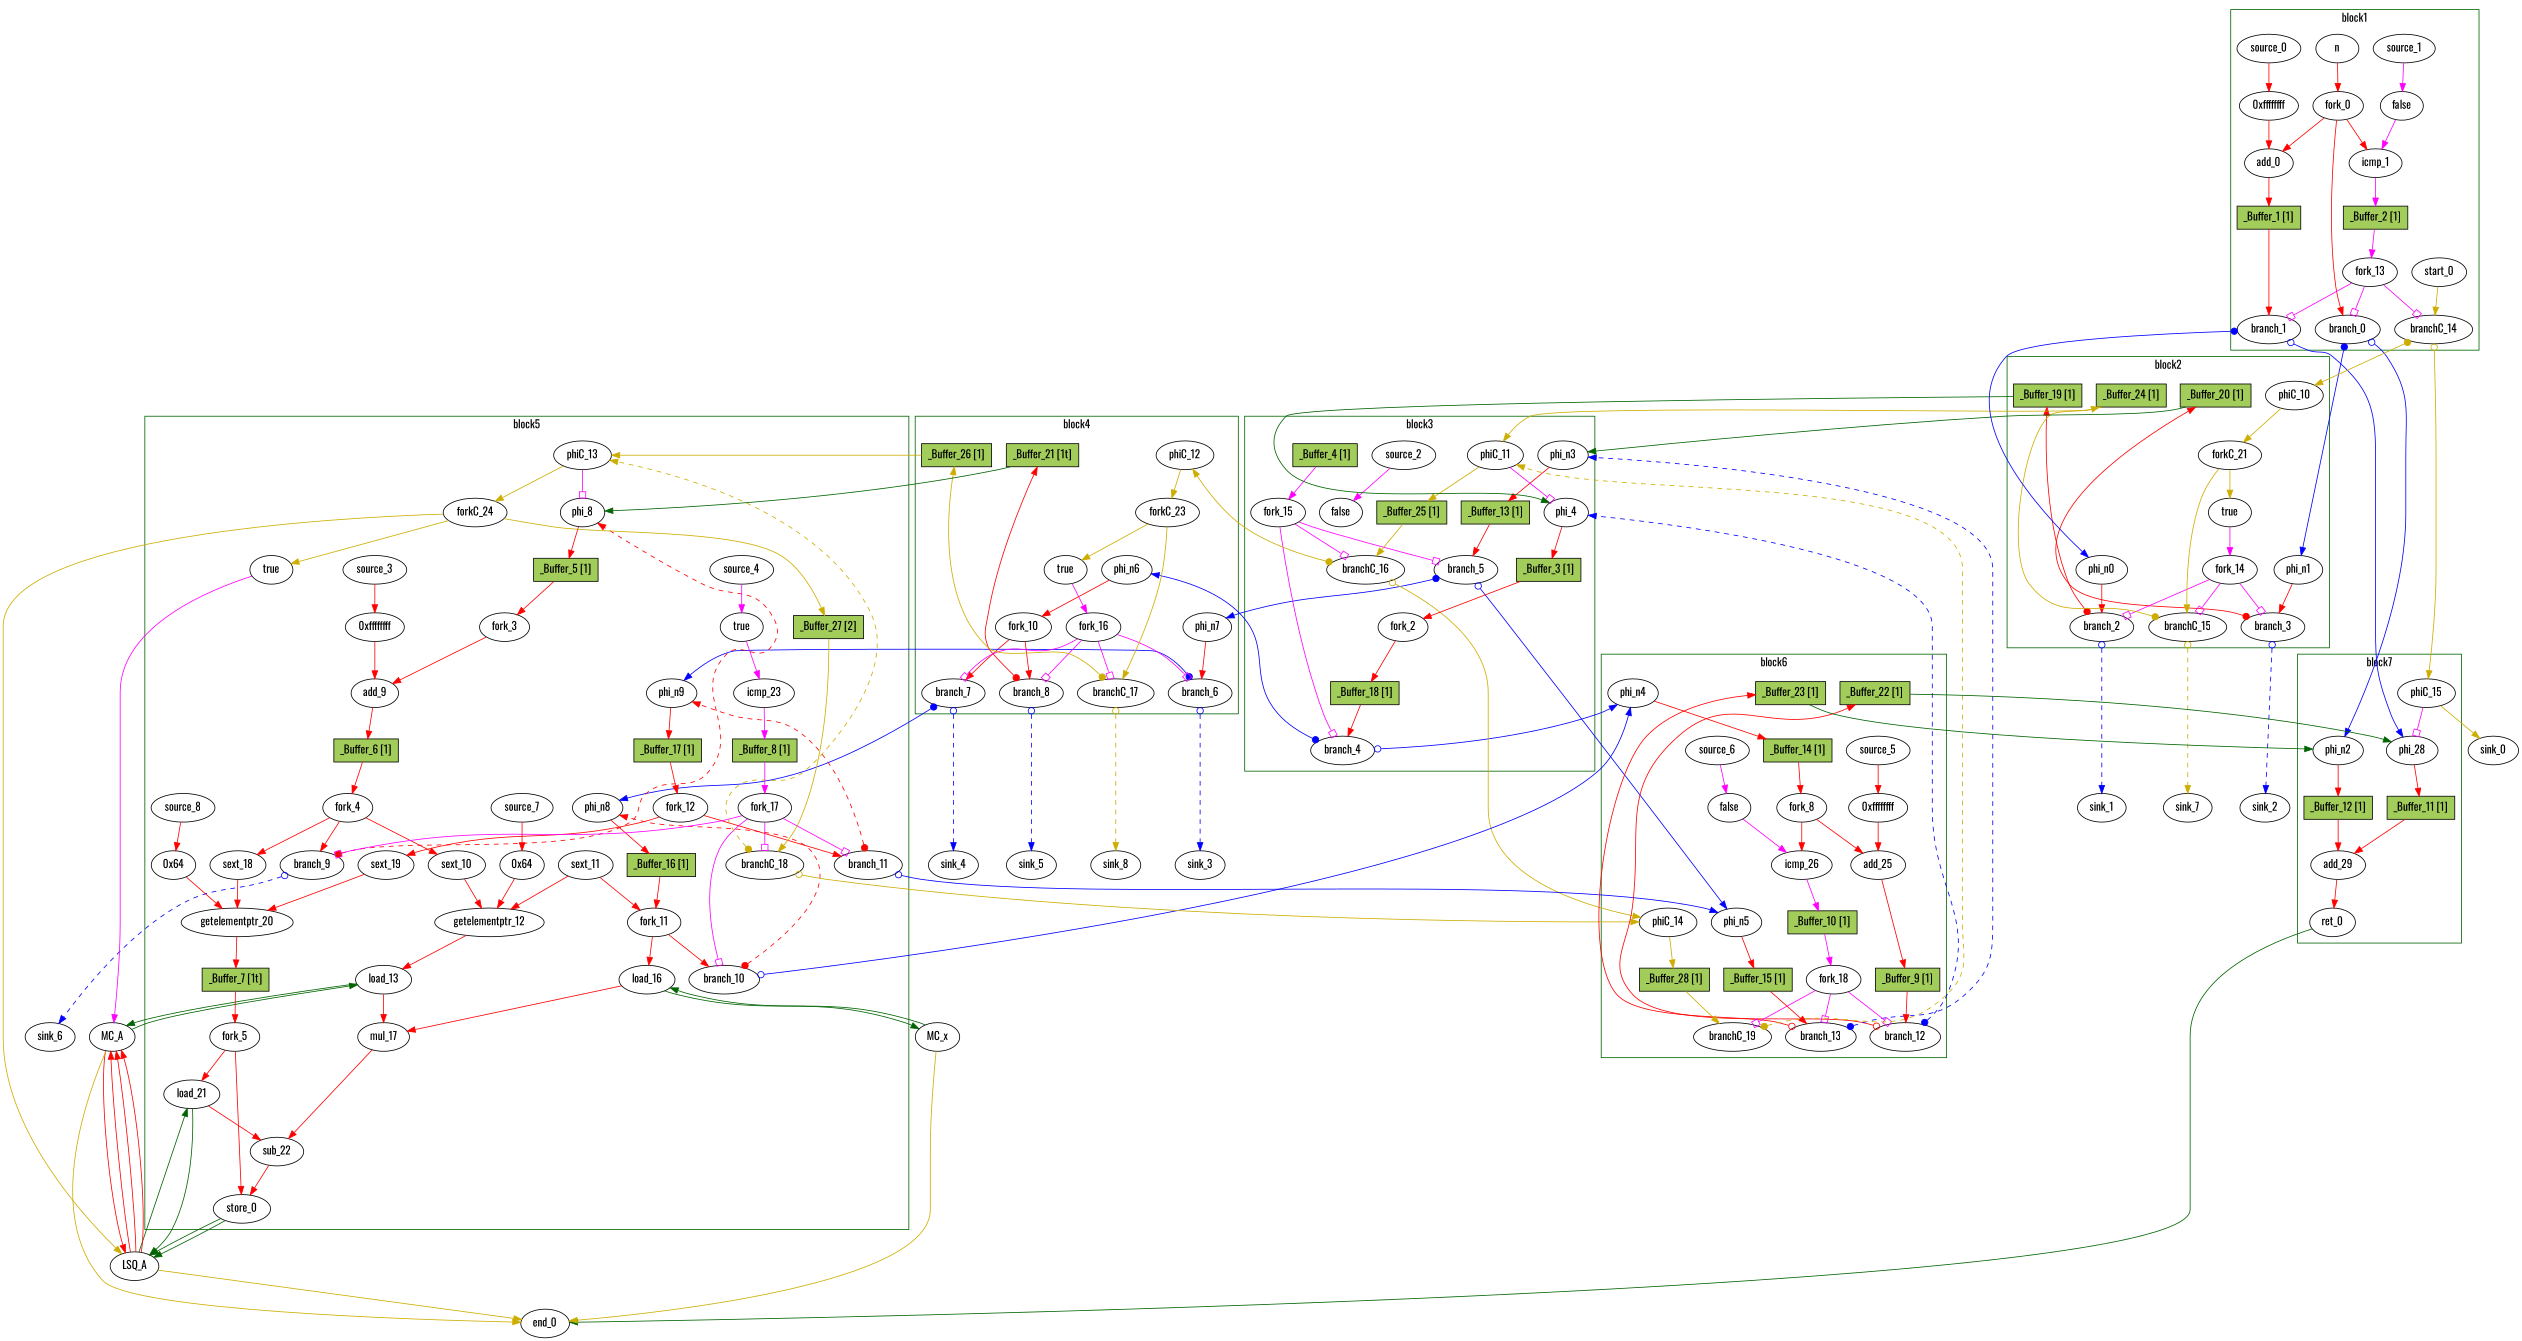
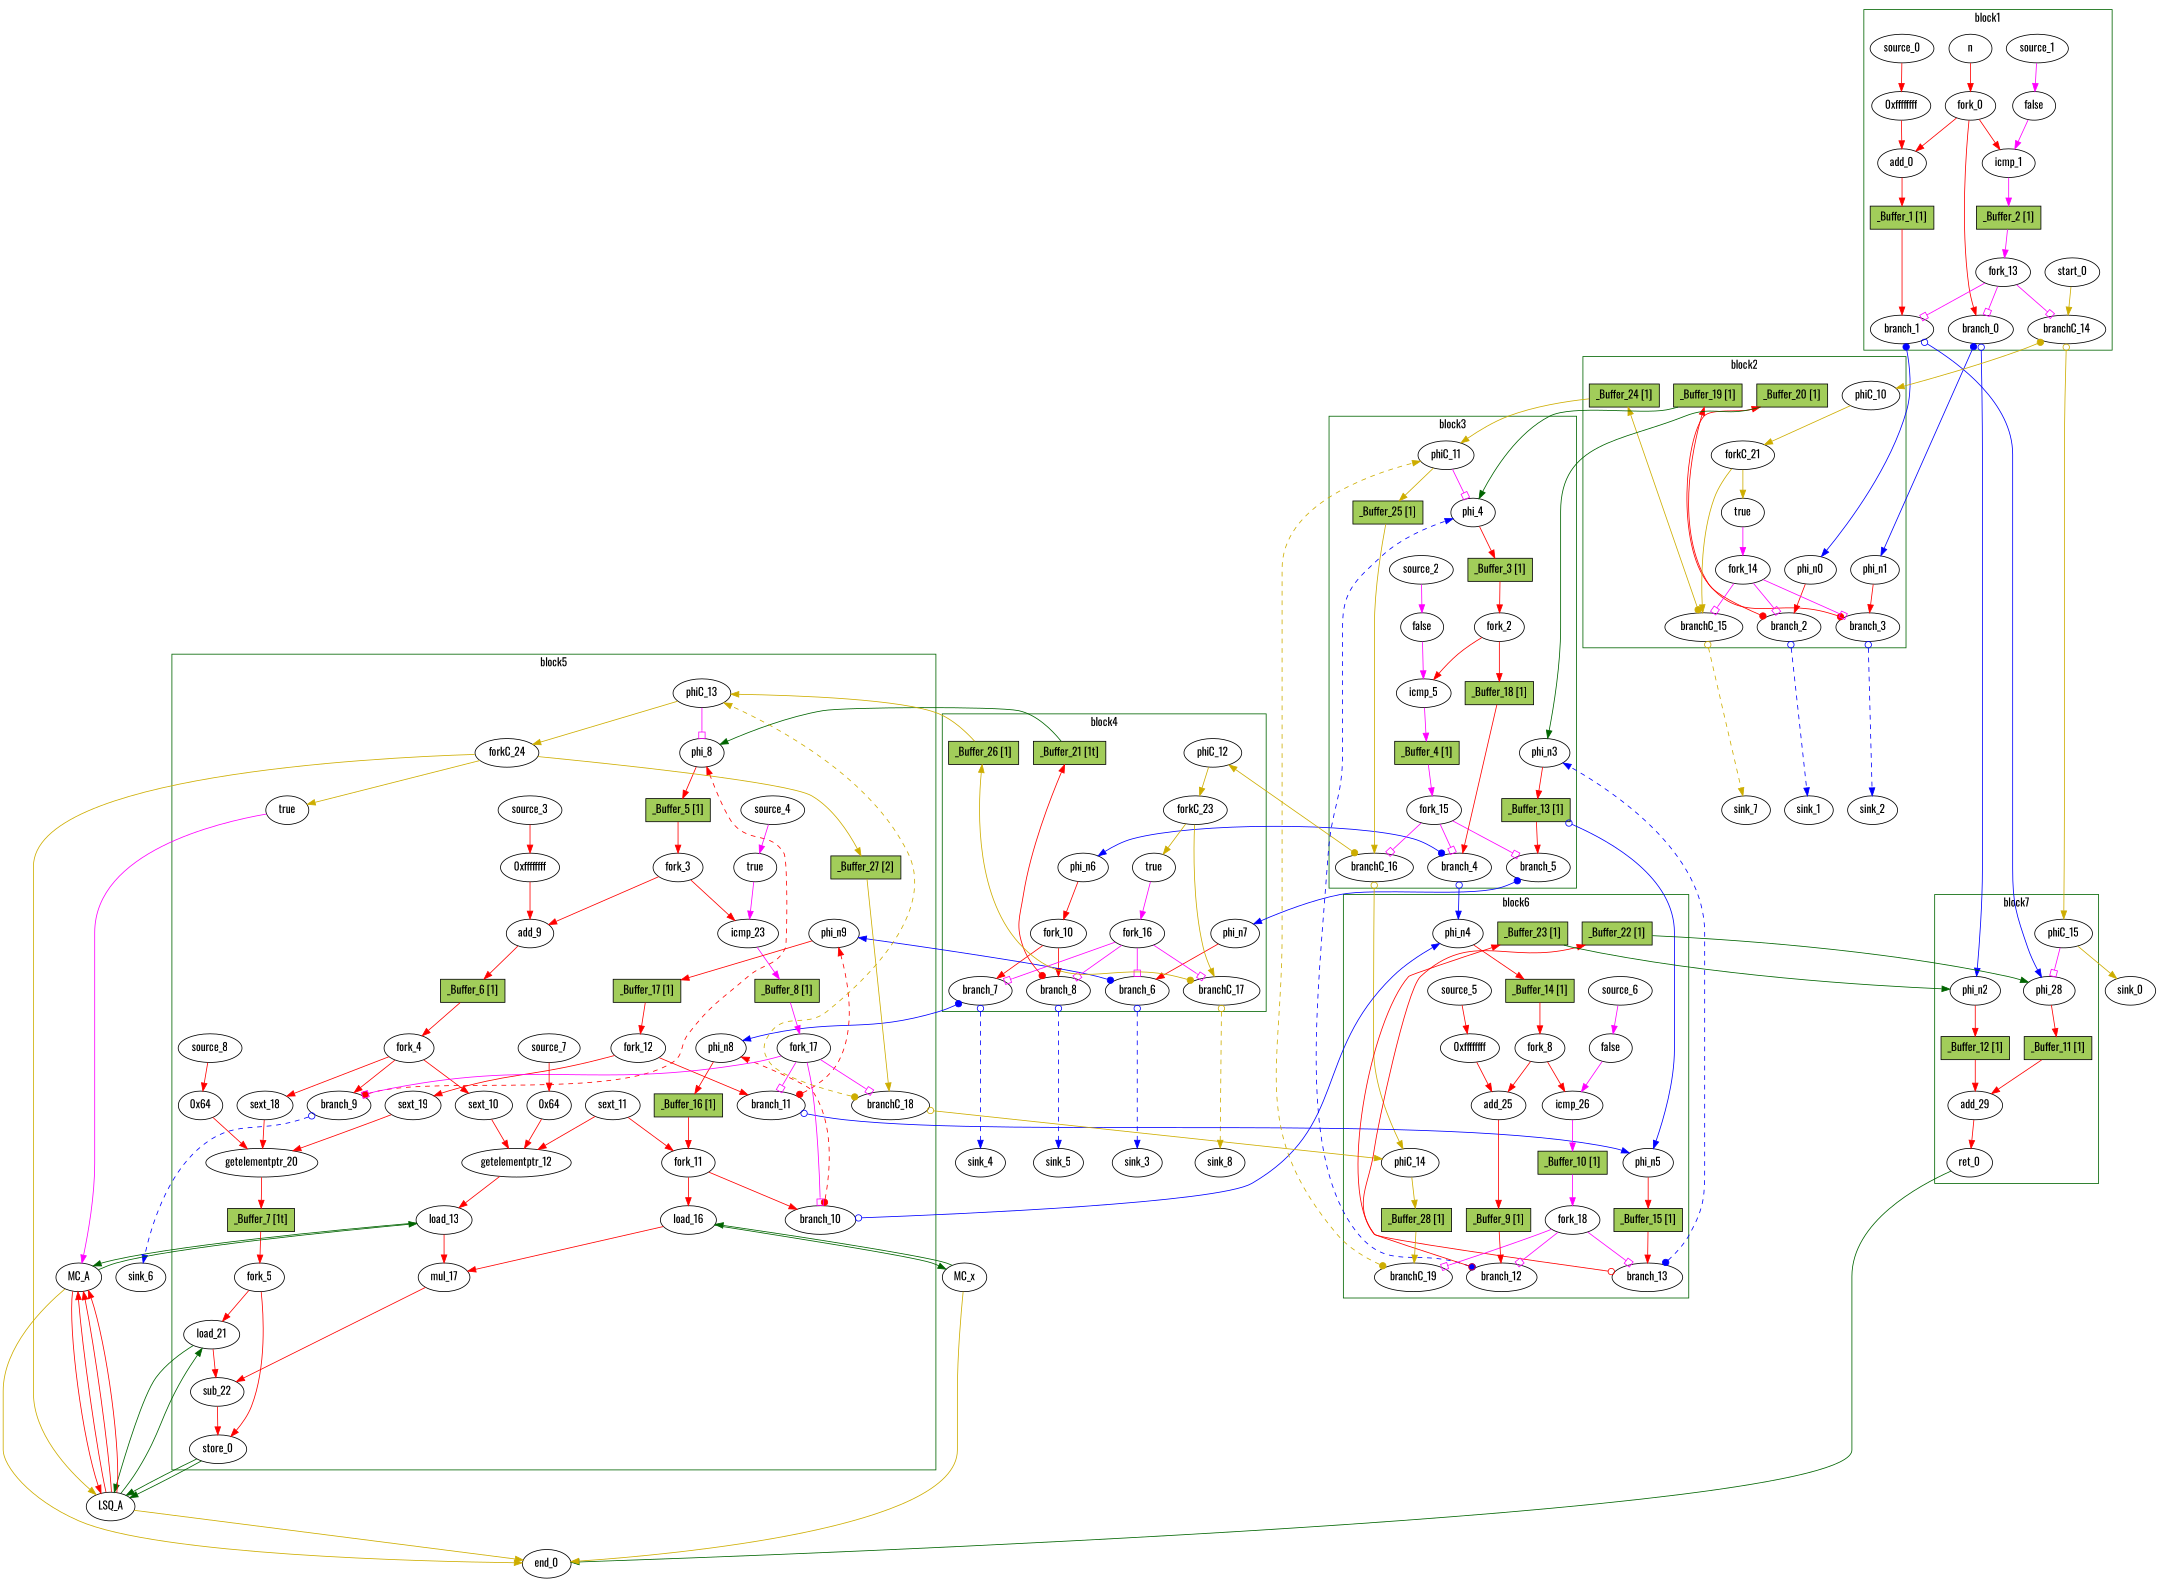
none -> (1424, 693)
(1590, 729) -> (1674, 959)
none -> (710, 898)
